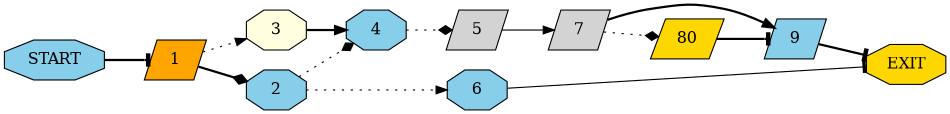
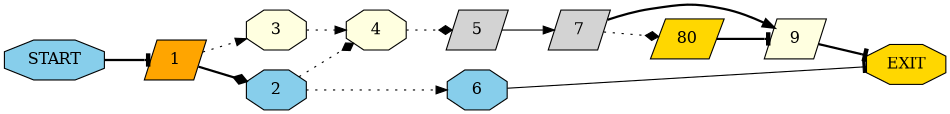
(321, 30) -> (321, 30)
(376, 30) -> (376, 30)
(795, 39) -> (795, 39)
